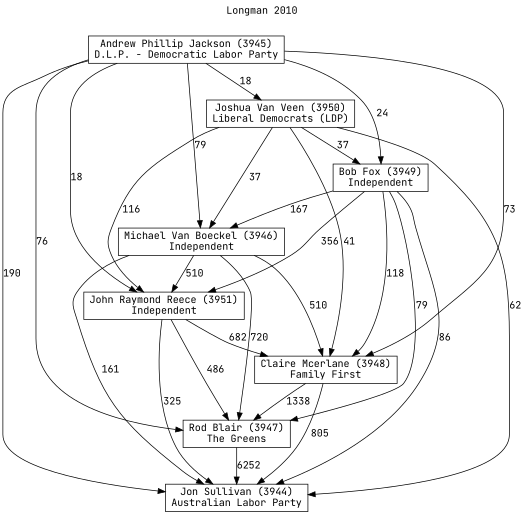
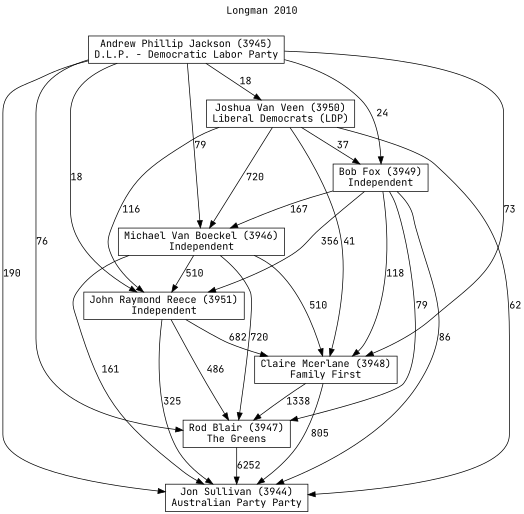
(255, 178) -> (255, 178)
(237, 498) -> (237, 498)
